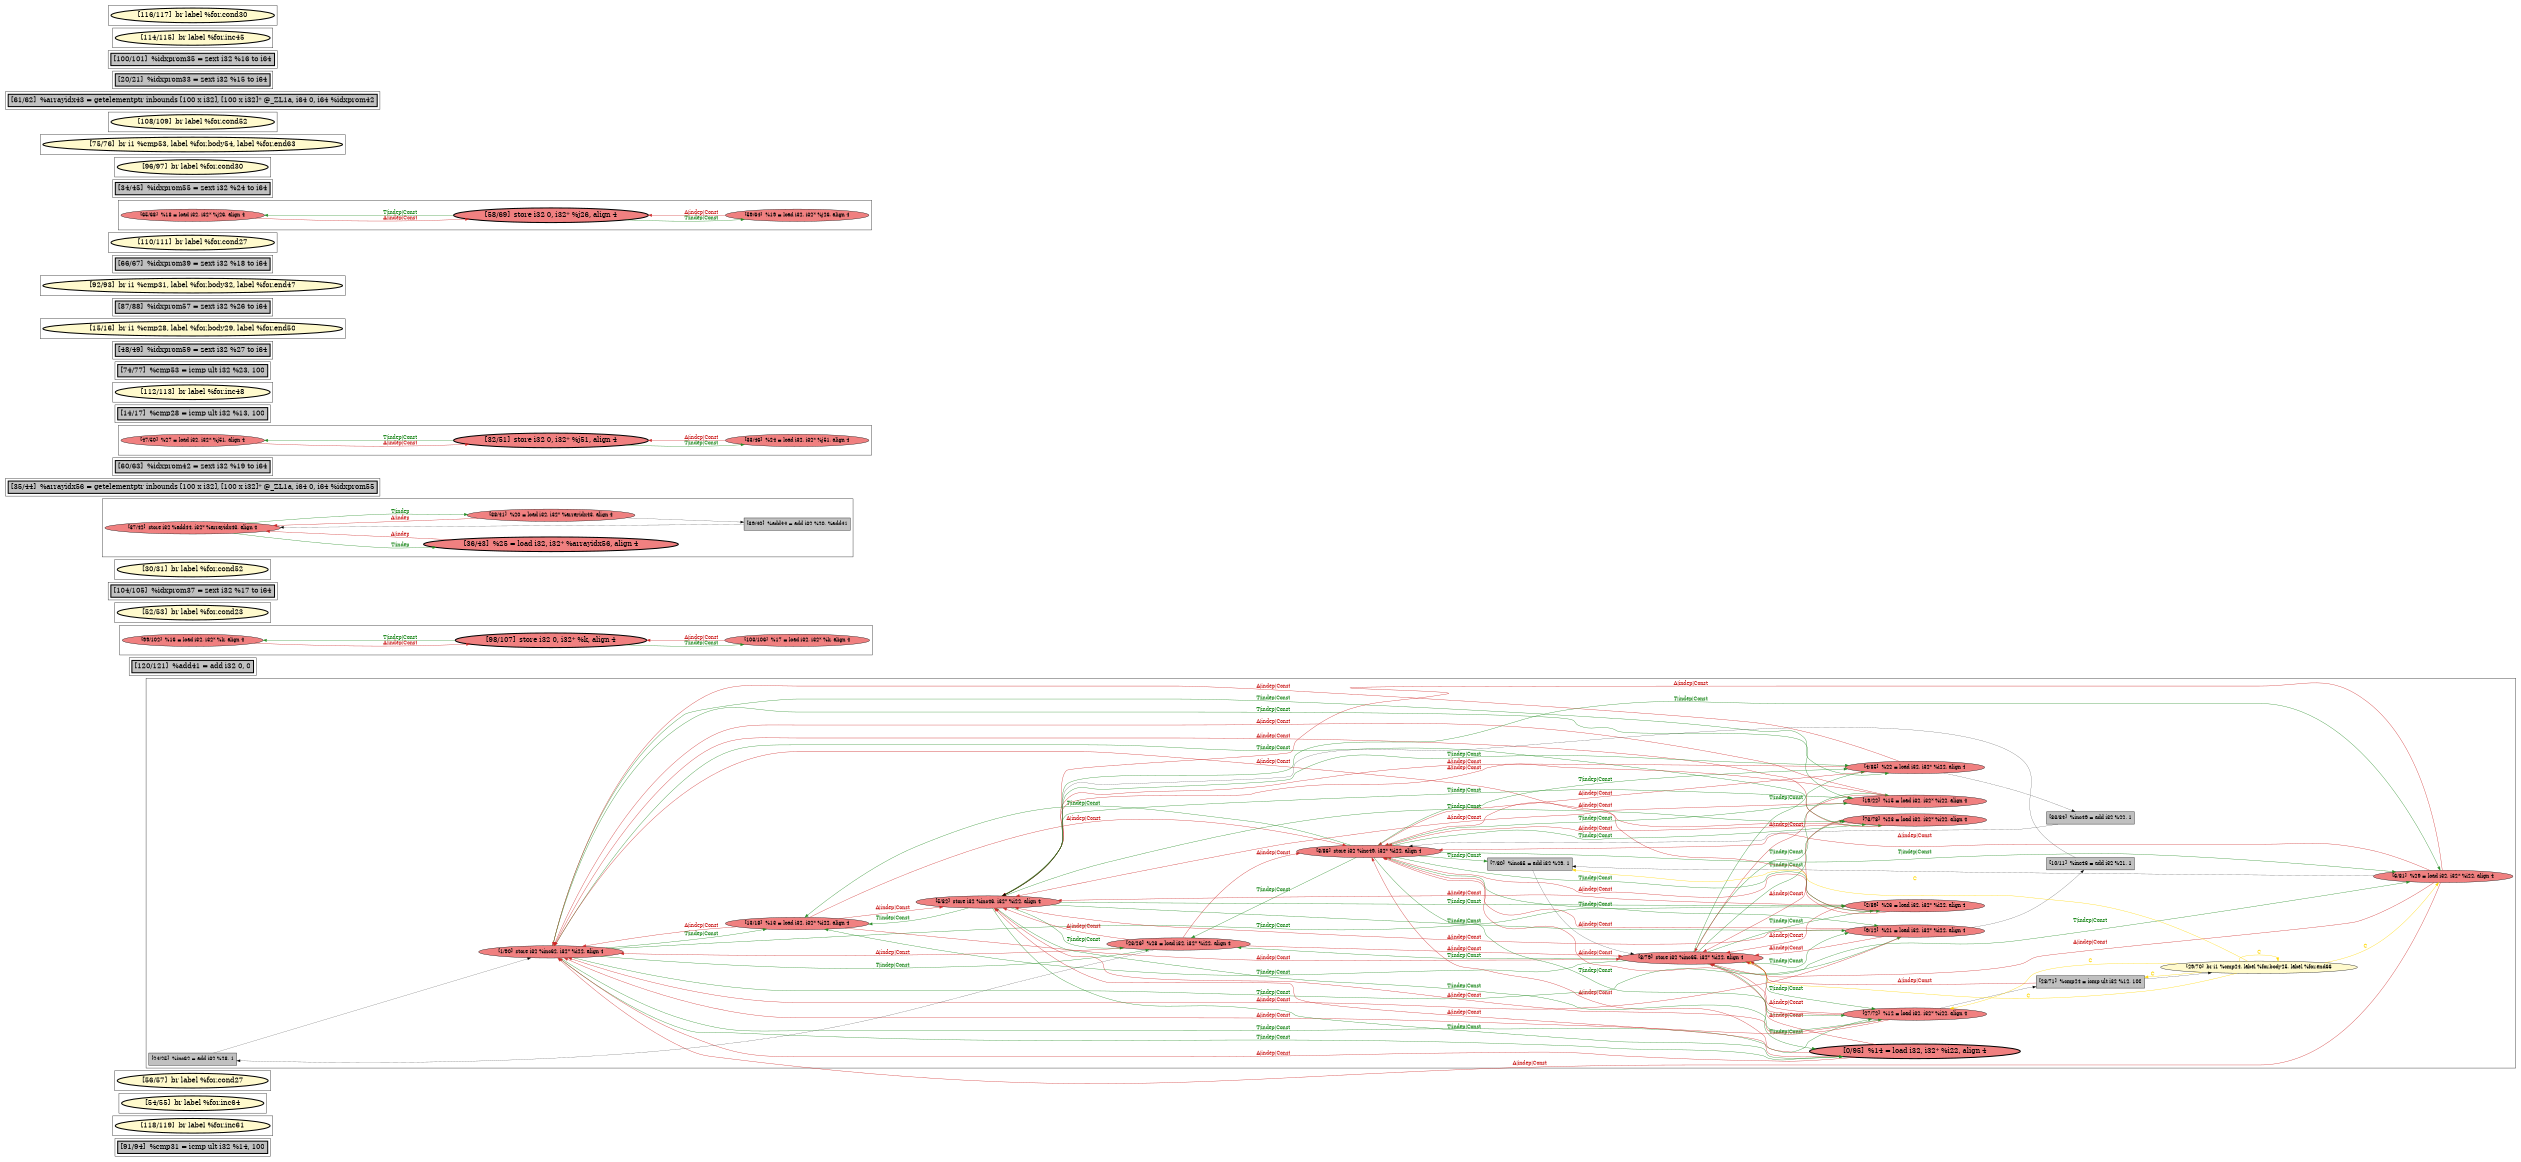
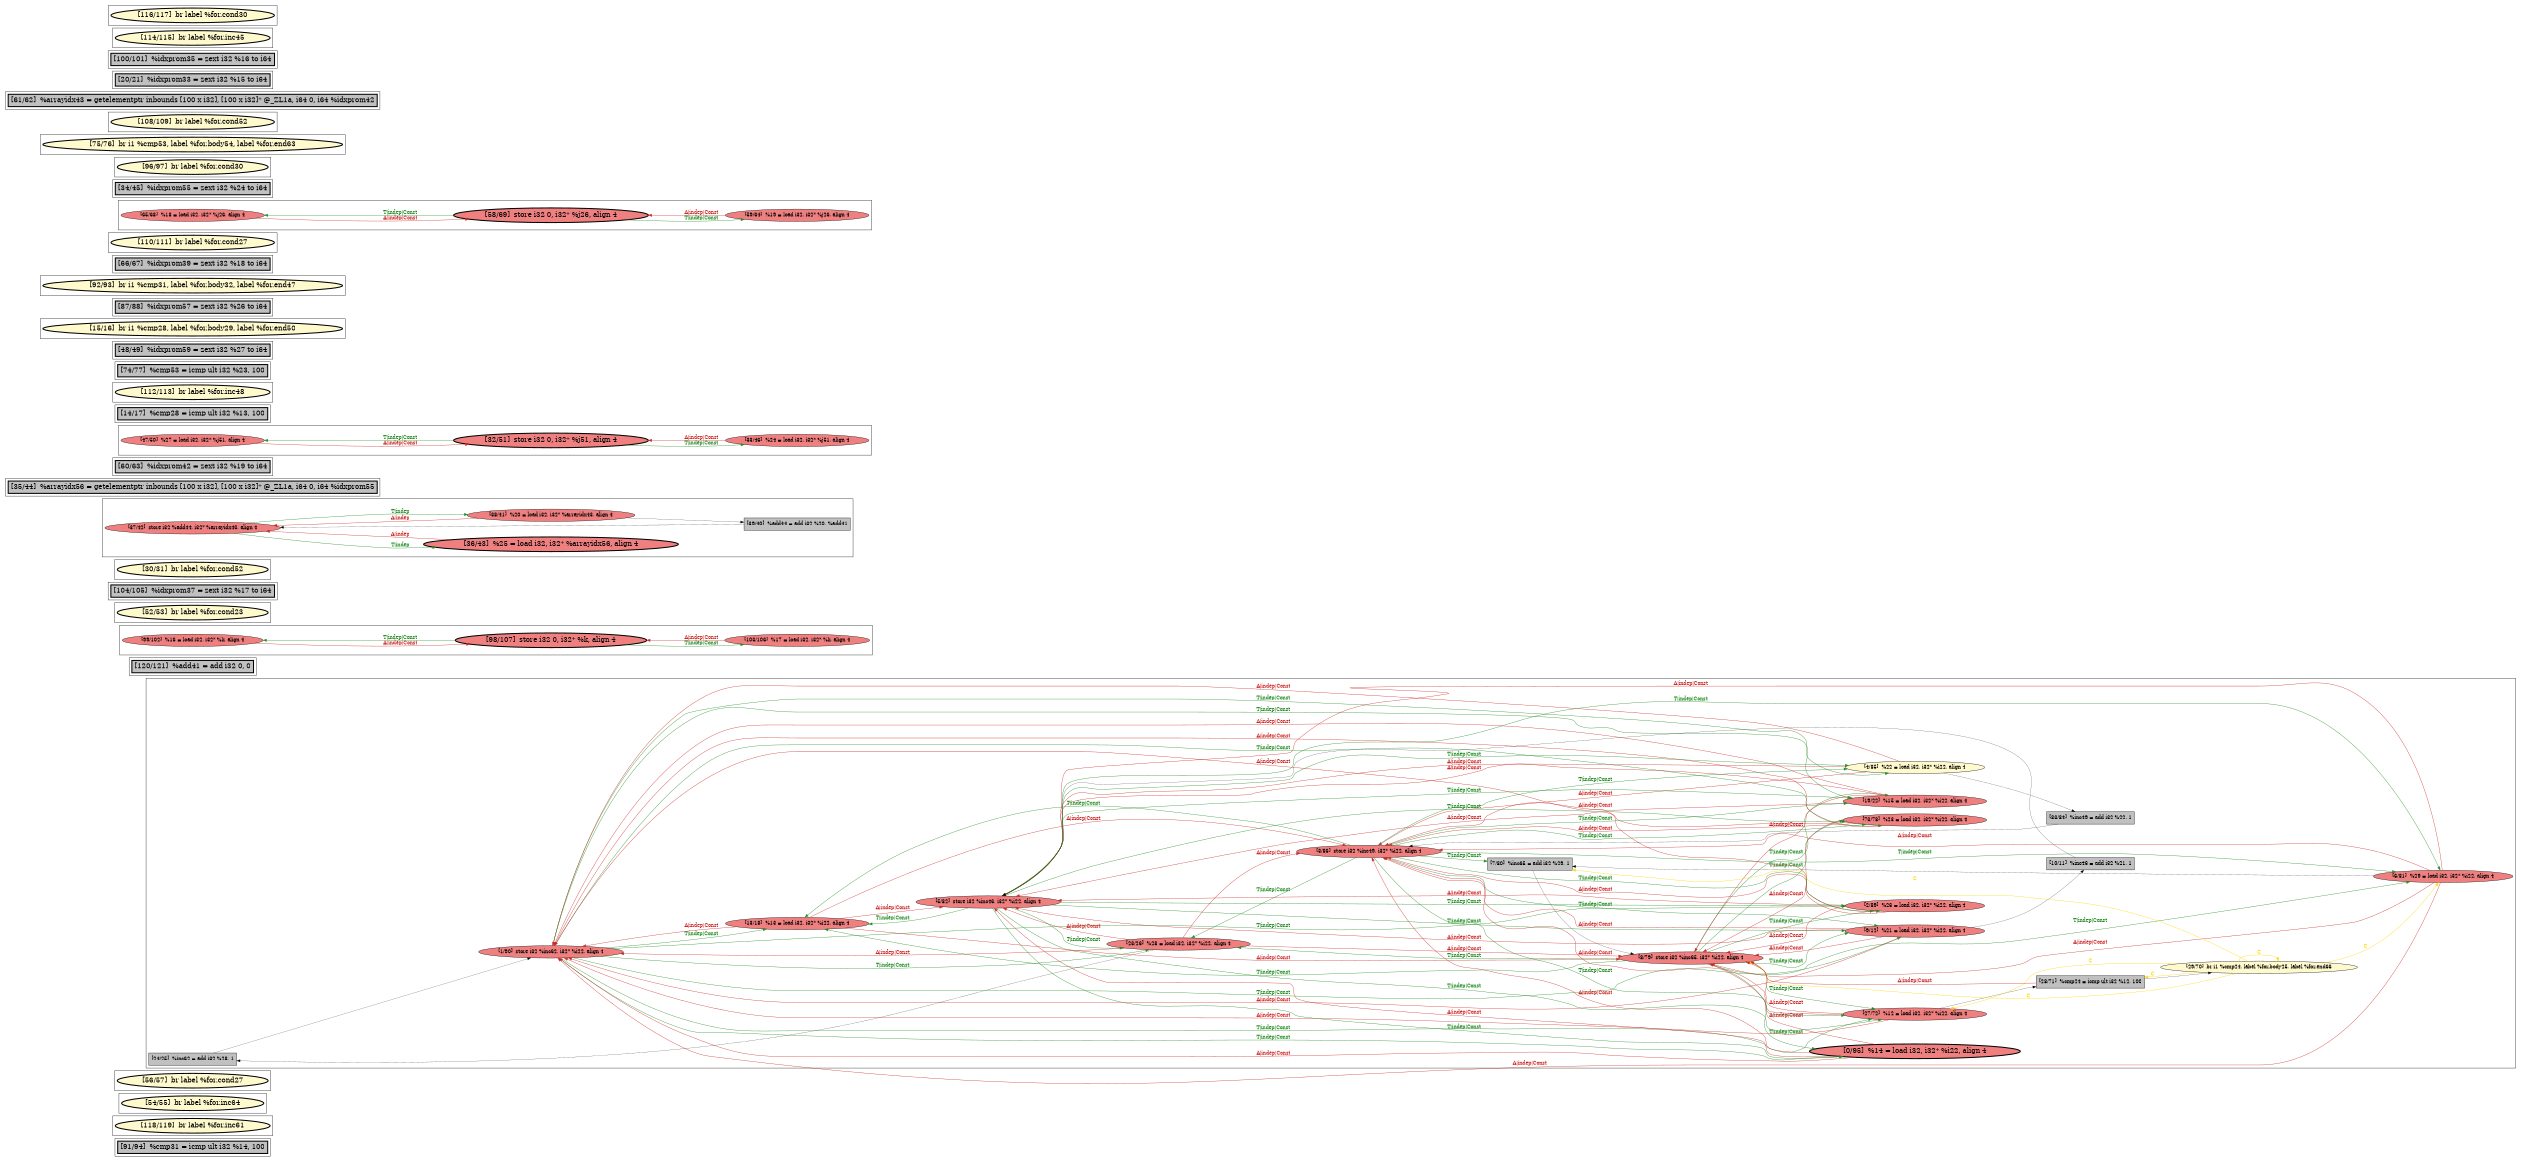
(1915, 767) -> (1915, 767)
(1747, 849) -> none
(1434, 996) -> none
